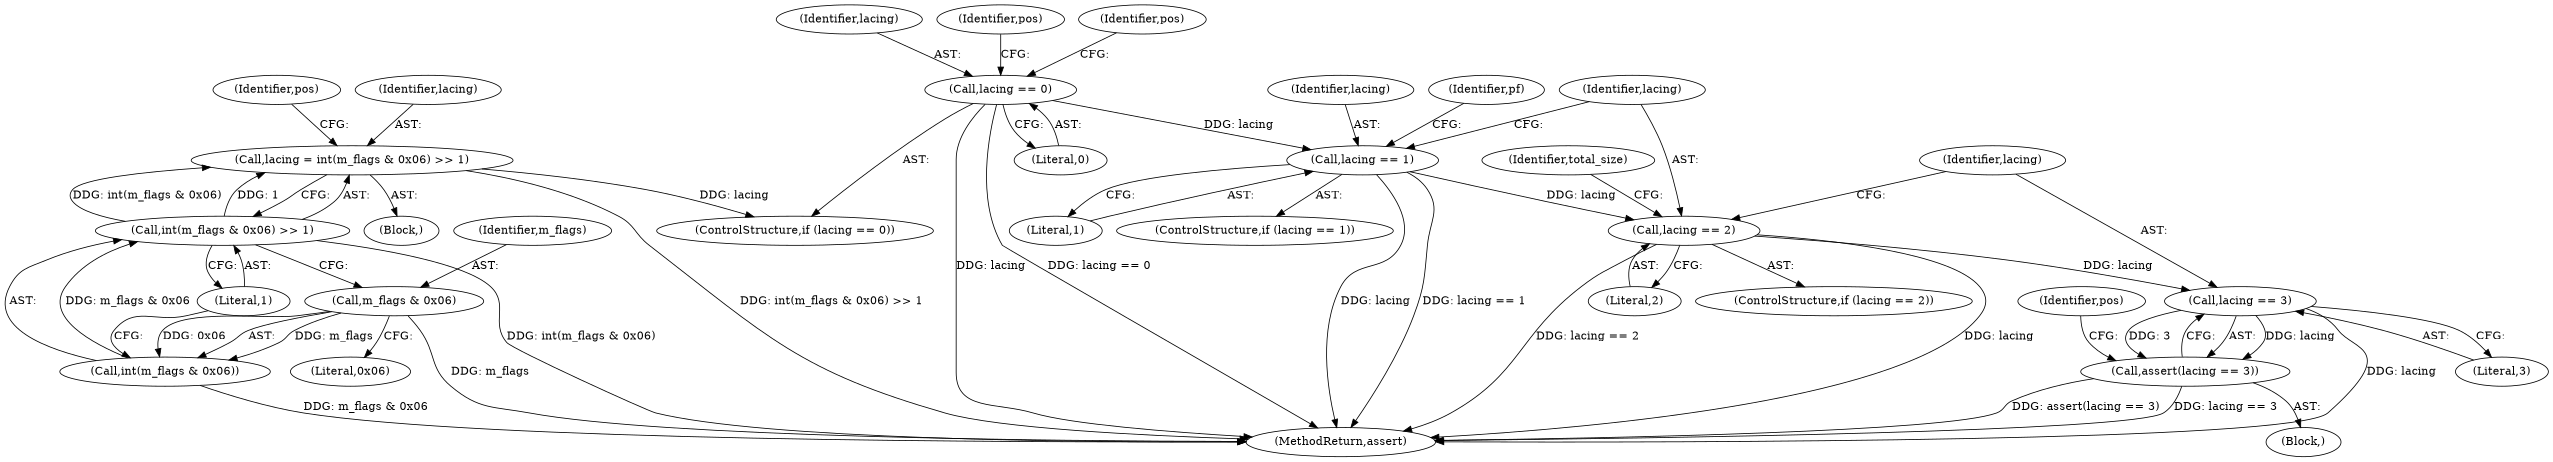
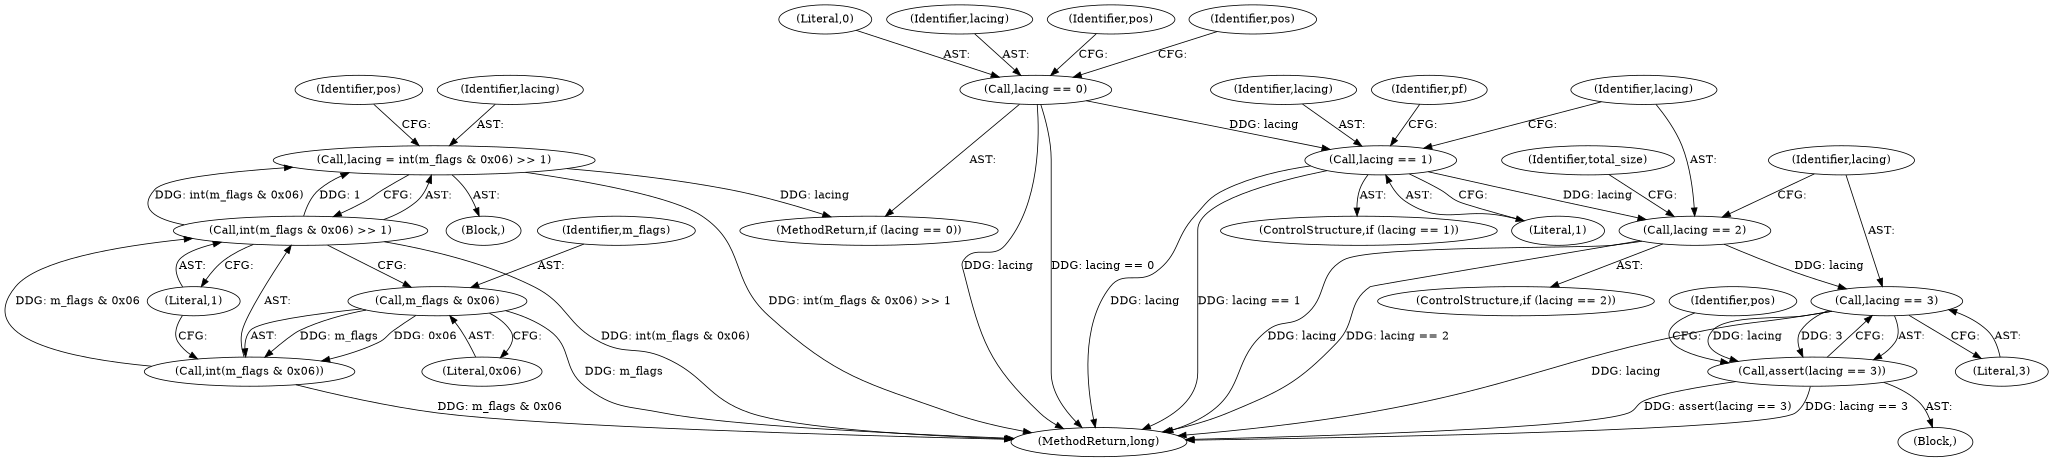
(1011, 127) -> none
(795, 231) -> (869, 231)
(1635, 301) -> none
none -> (466, 339)
(1341, 442) -> (1099, 442)
